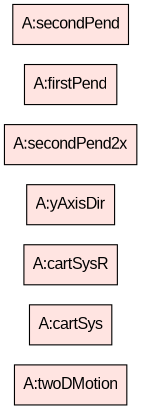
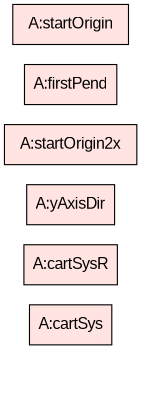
(71, 24) -> (71, 24)
(71, 145) -> (71, 145)
(71, 385) -> none
